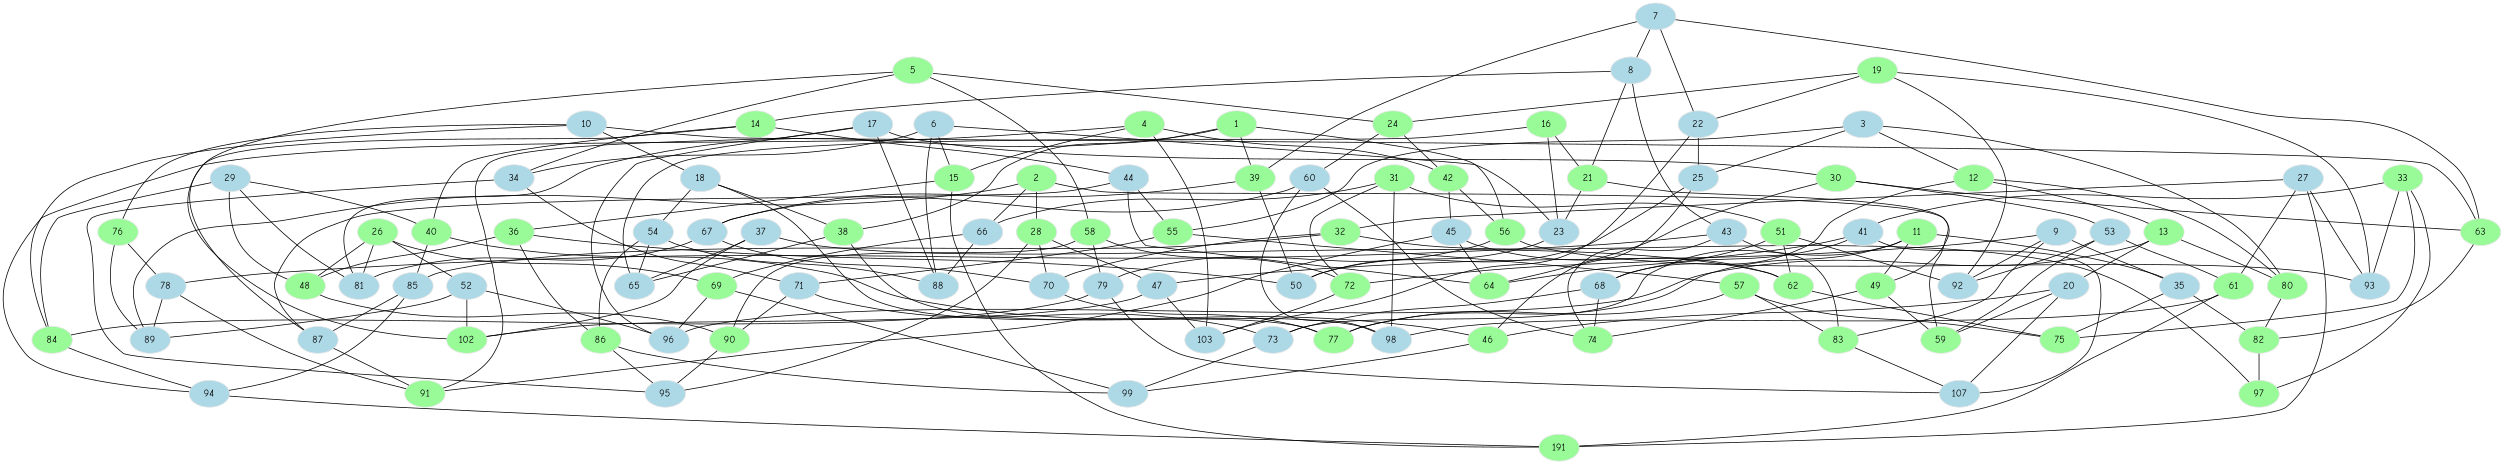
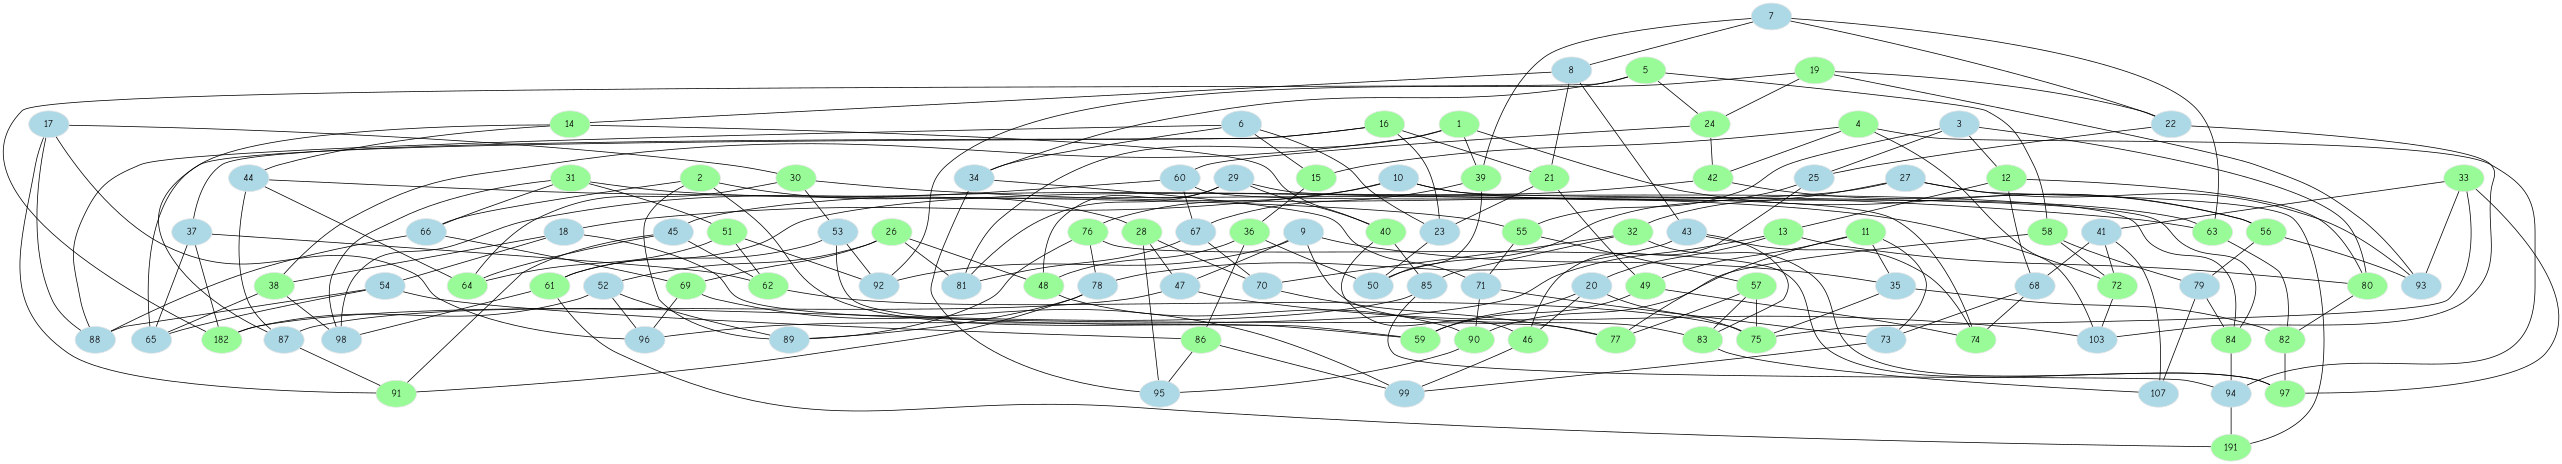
none -> (762, 140)
none -> (1798, 286)
(467, 340) -> (222, 340)
(2014, 340) -> (1674, 313)
(1179, 428) -> none
